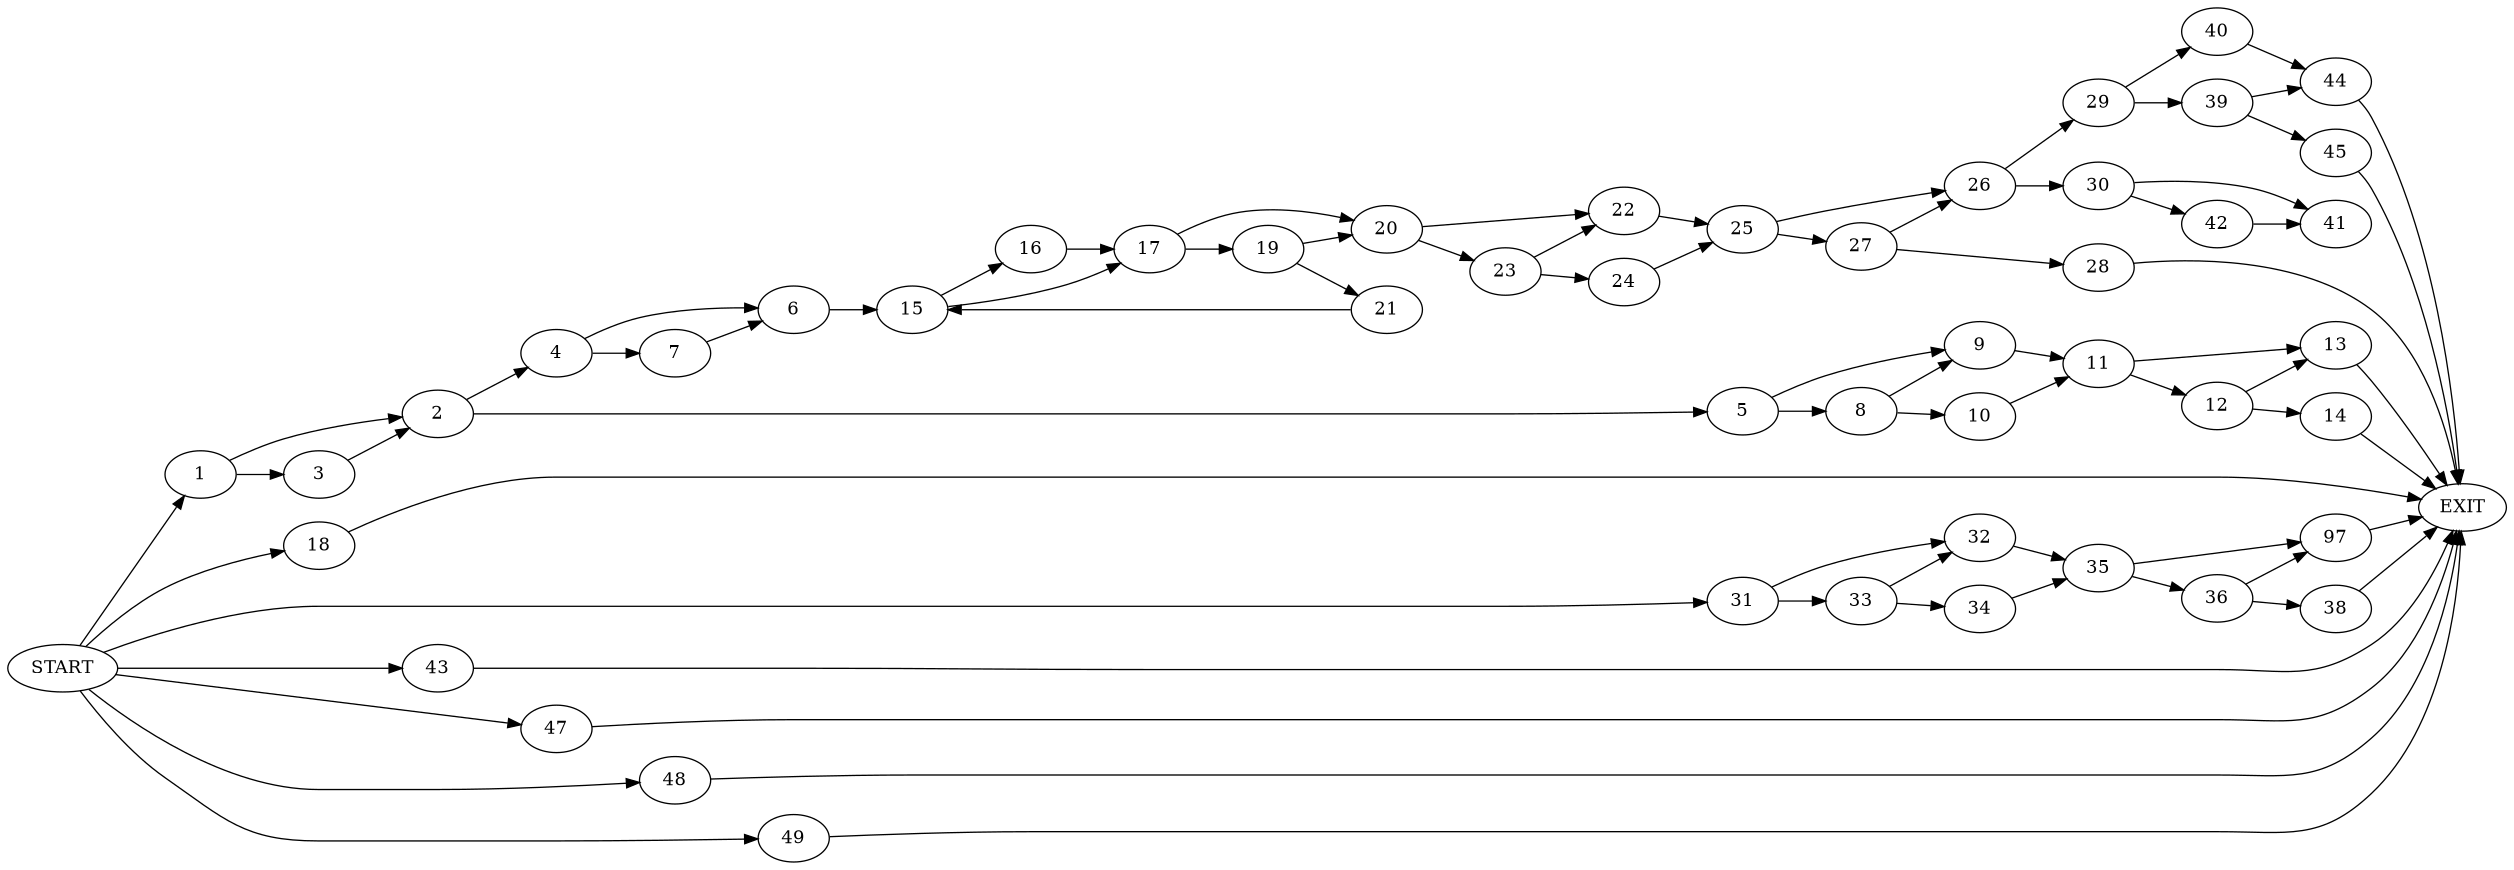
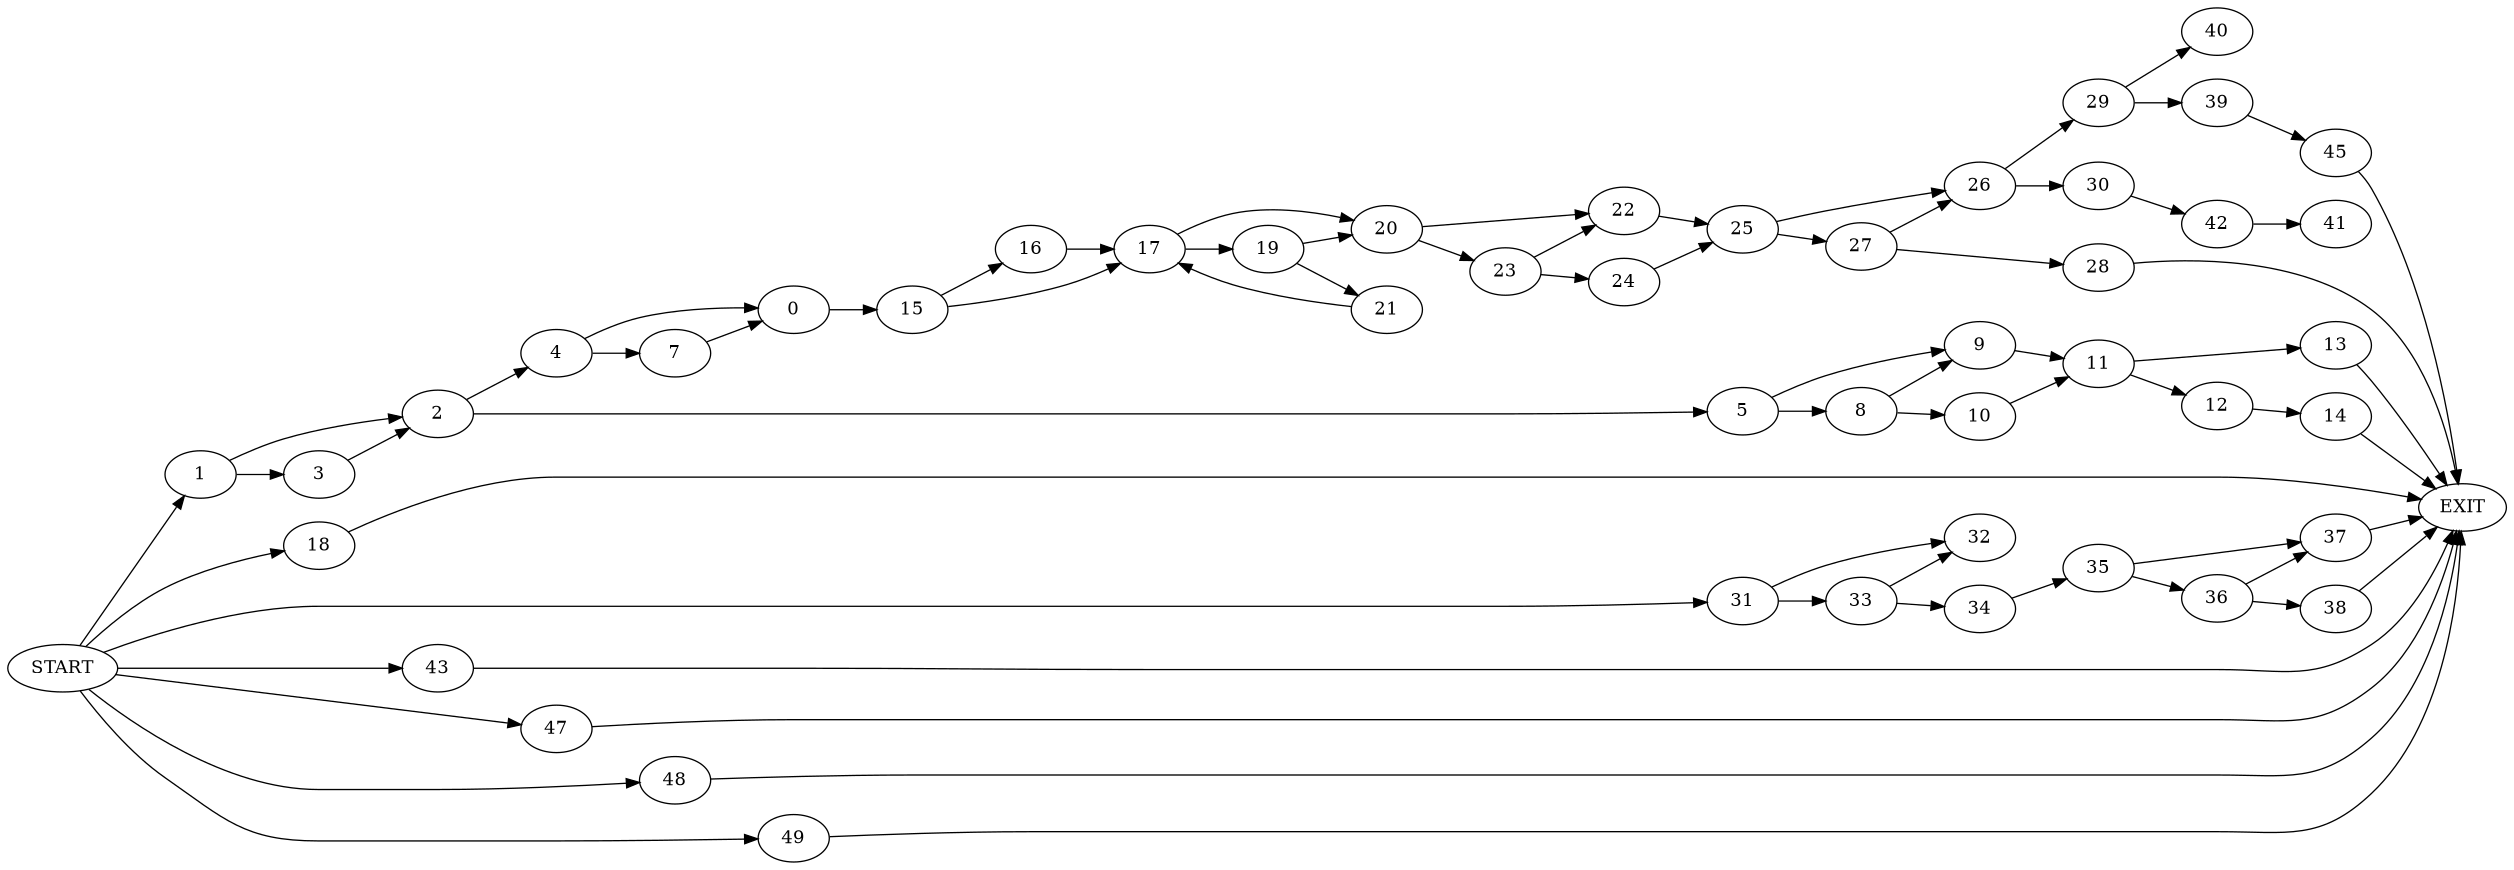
(2336, 82) -> none
(2217, 183) -> none
(794, 310) -> (794, 310)
(1156, 310) -> (1269, 294)
(2271, 379) -> none
(2336, 538) -> (2336, 538)
(2033, 551) -> none
